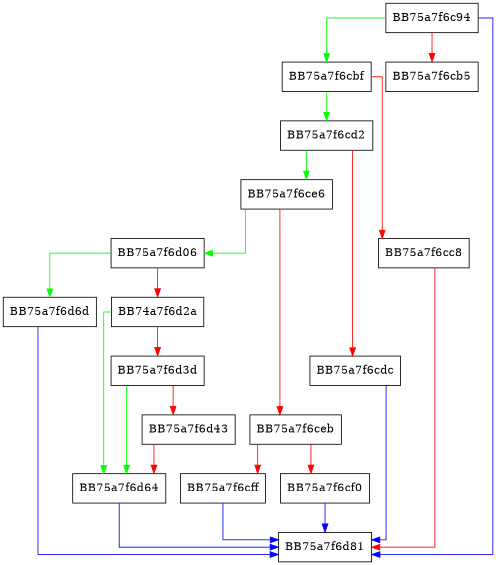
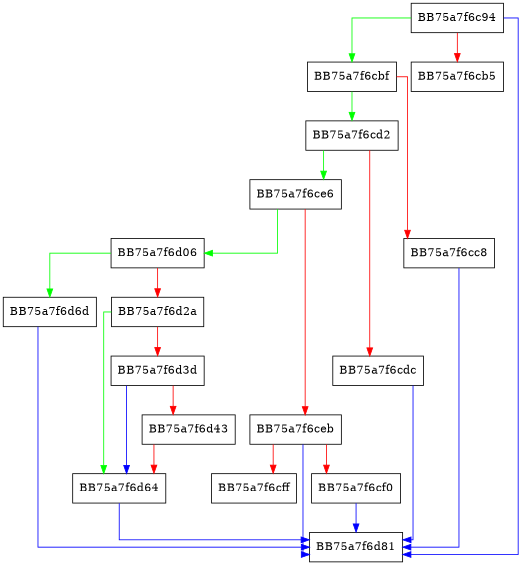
(158, 312) -> (158, 312)
(127, 426) -> (127, 426)
(435, 435) -> (459, 432)
(228, 540) -> (303, 500)
